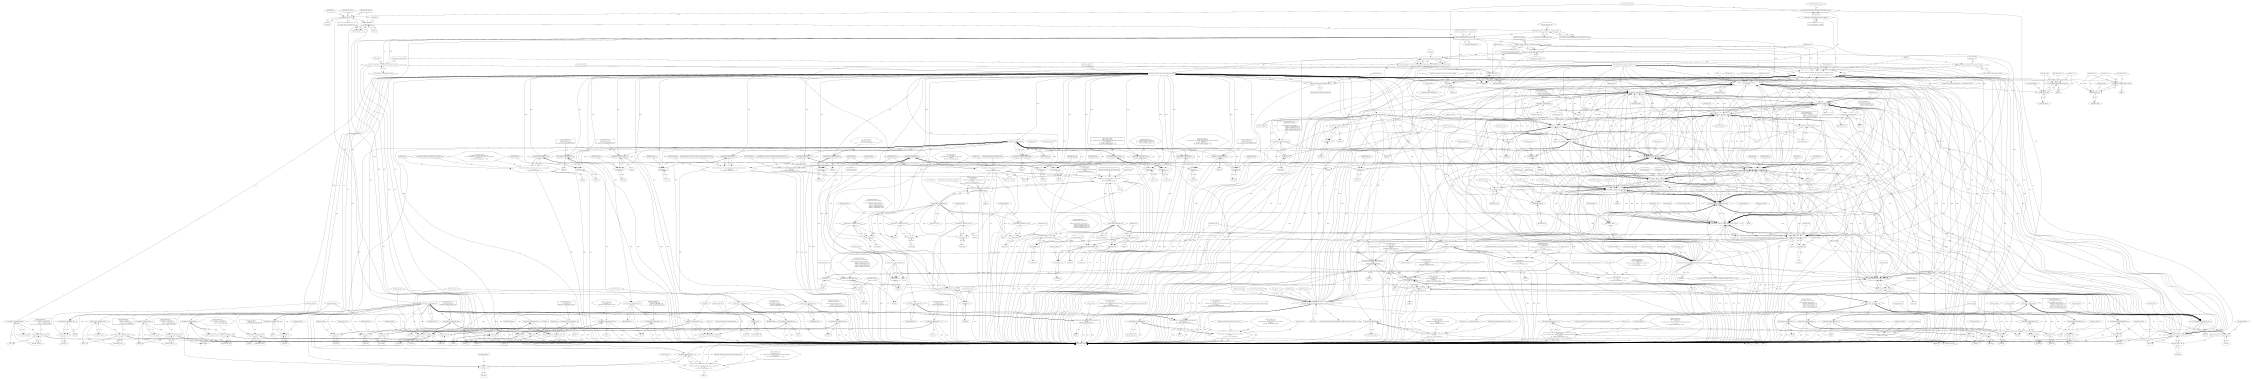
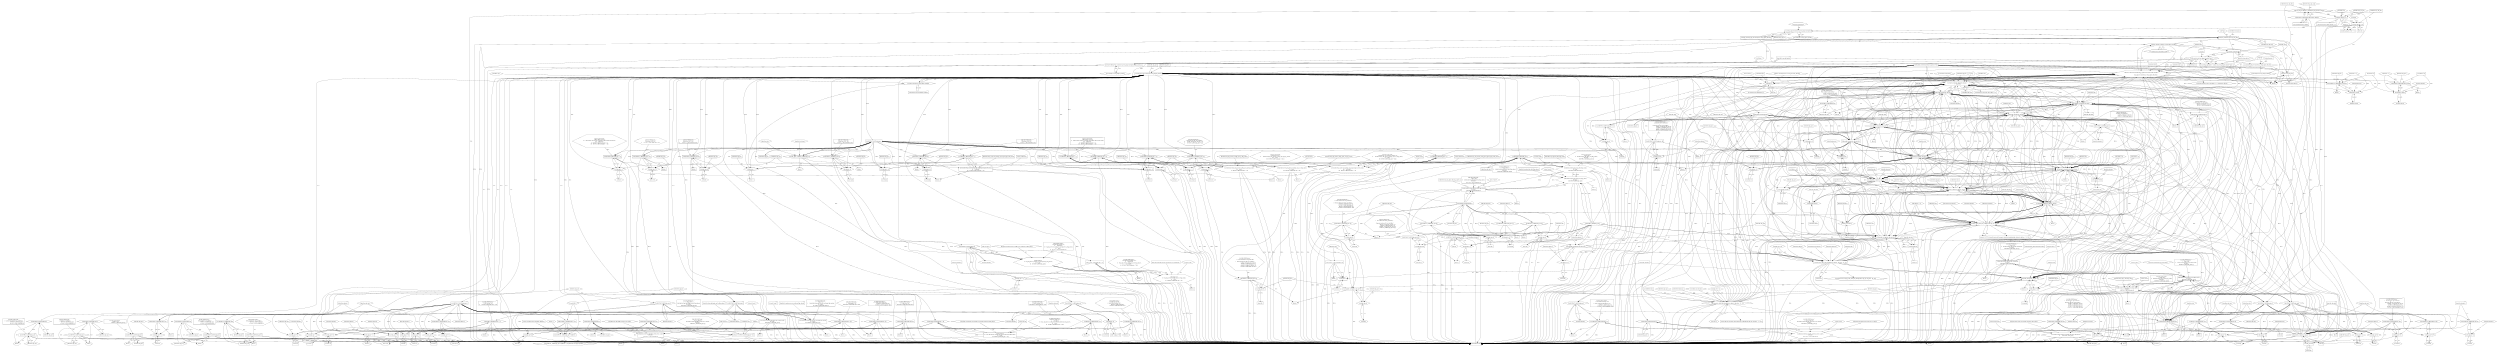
(1429, 88) -> (1758, 78)
none -> (1985, 93)
(881, 344) -> (1184, 333)
